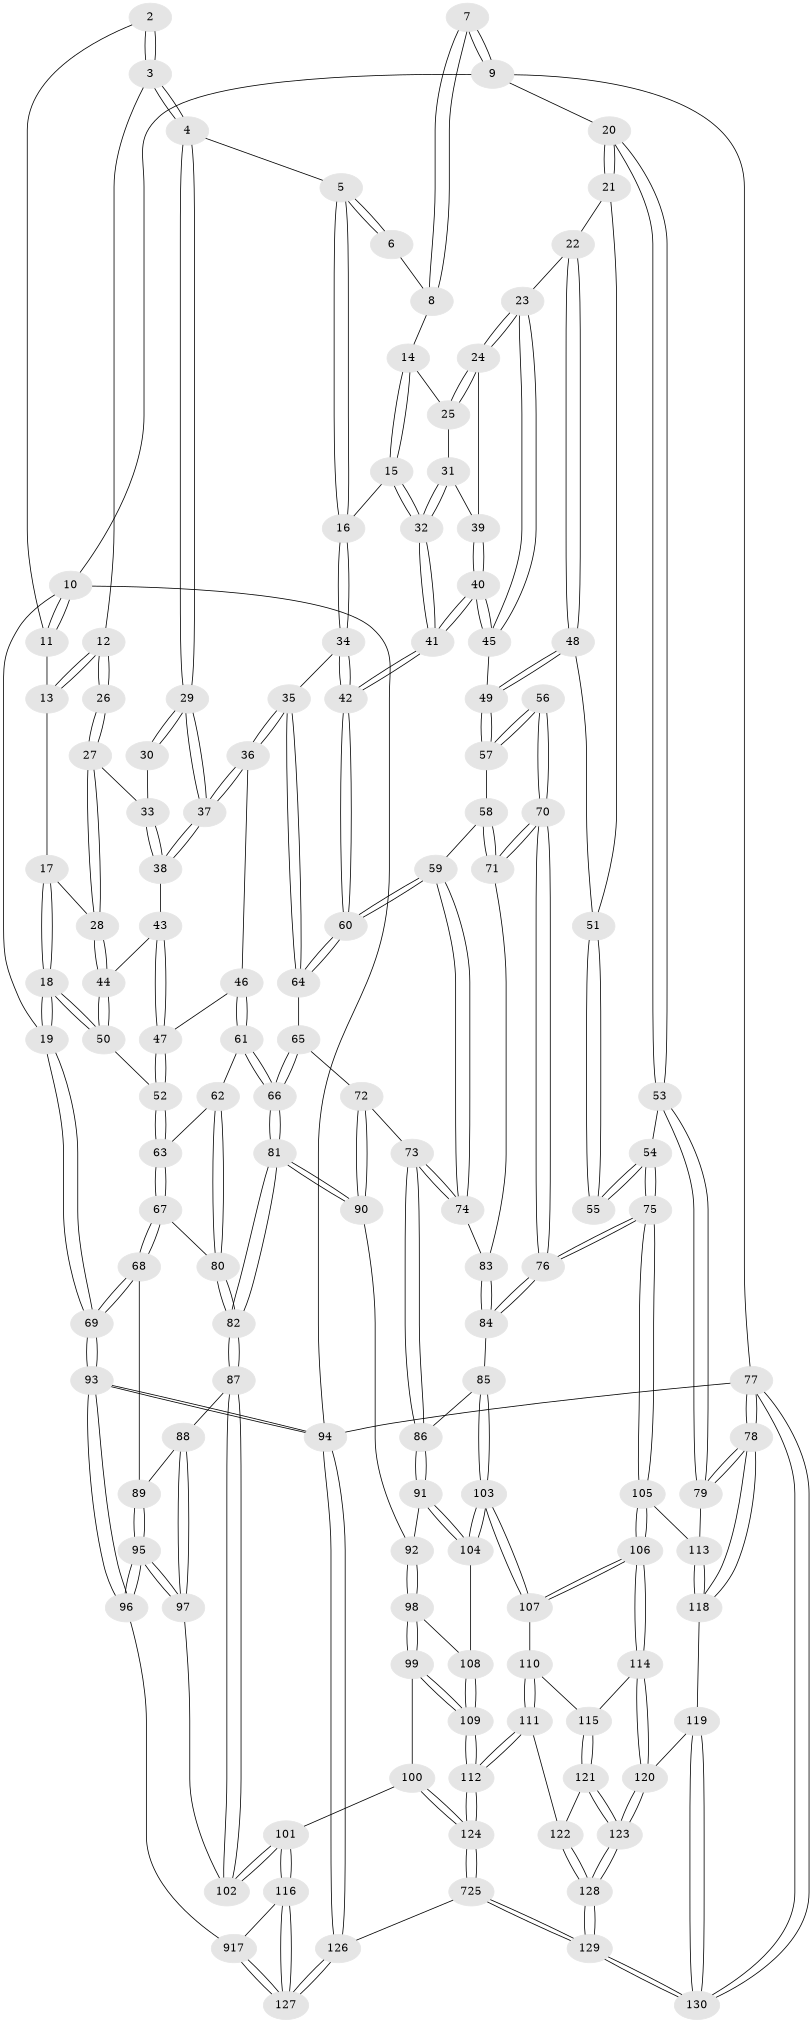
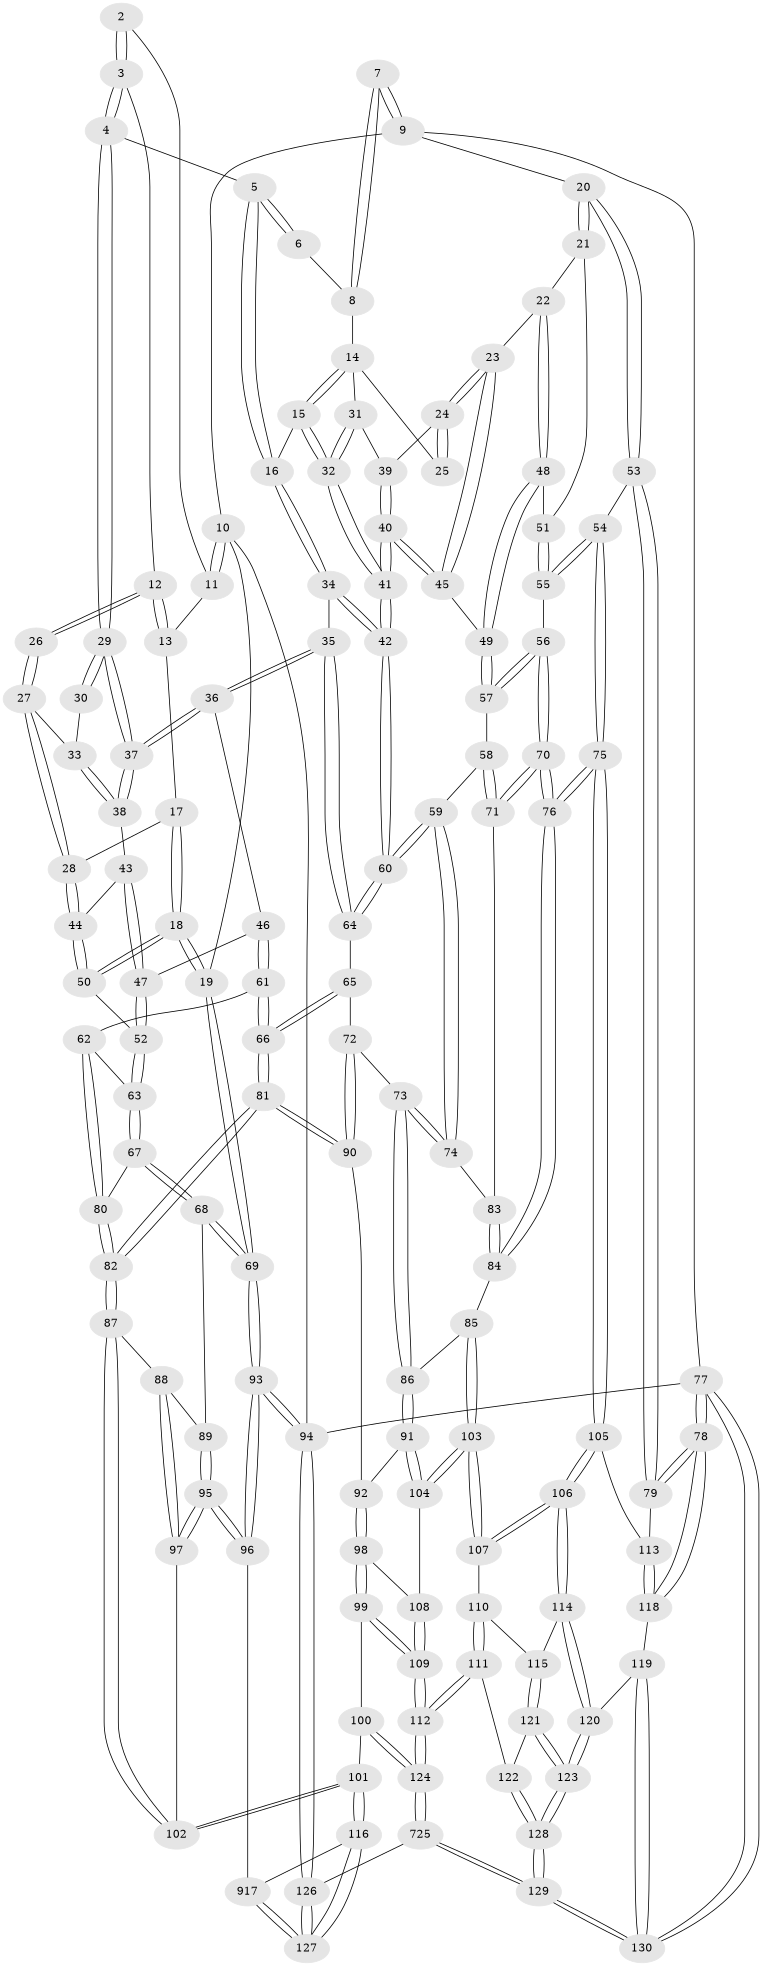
(449, 443) -> (354, 387)
none -> (544, 614)
